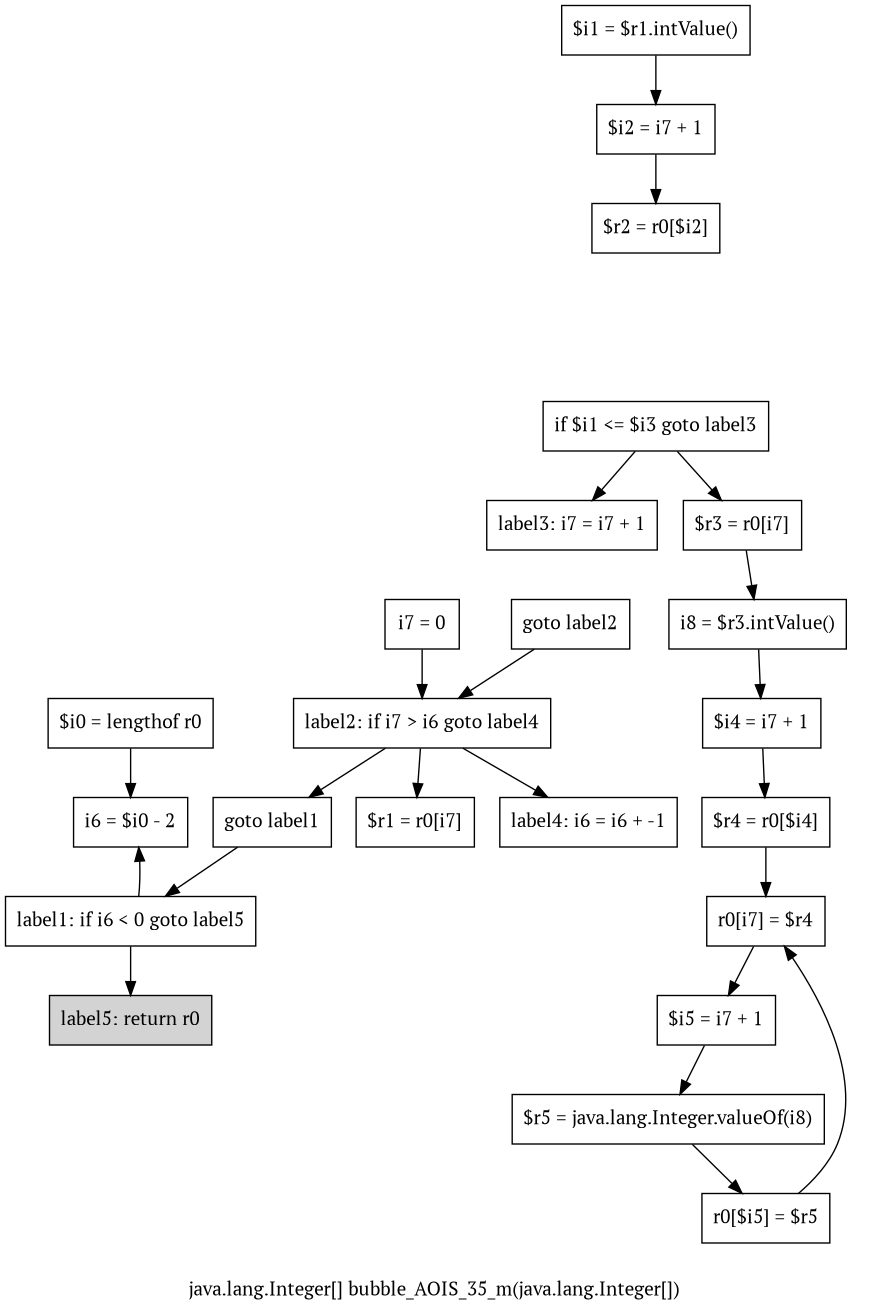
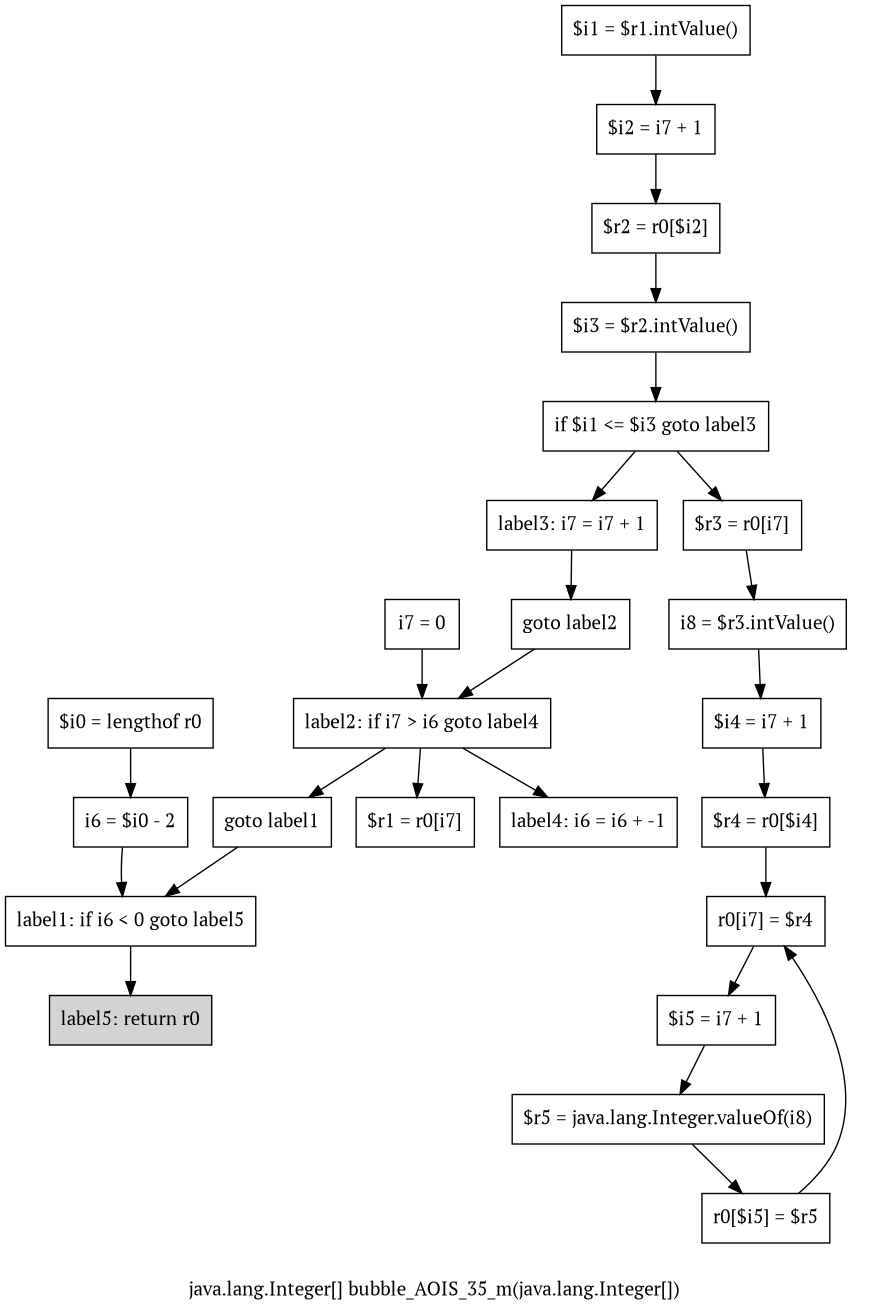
none -> (656, 327)
none -> (571, 568)
(140, 879) -> (121, 865)
